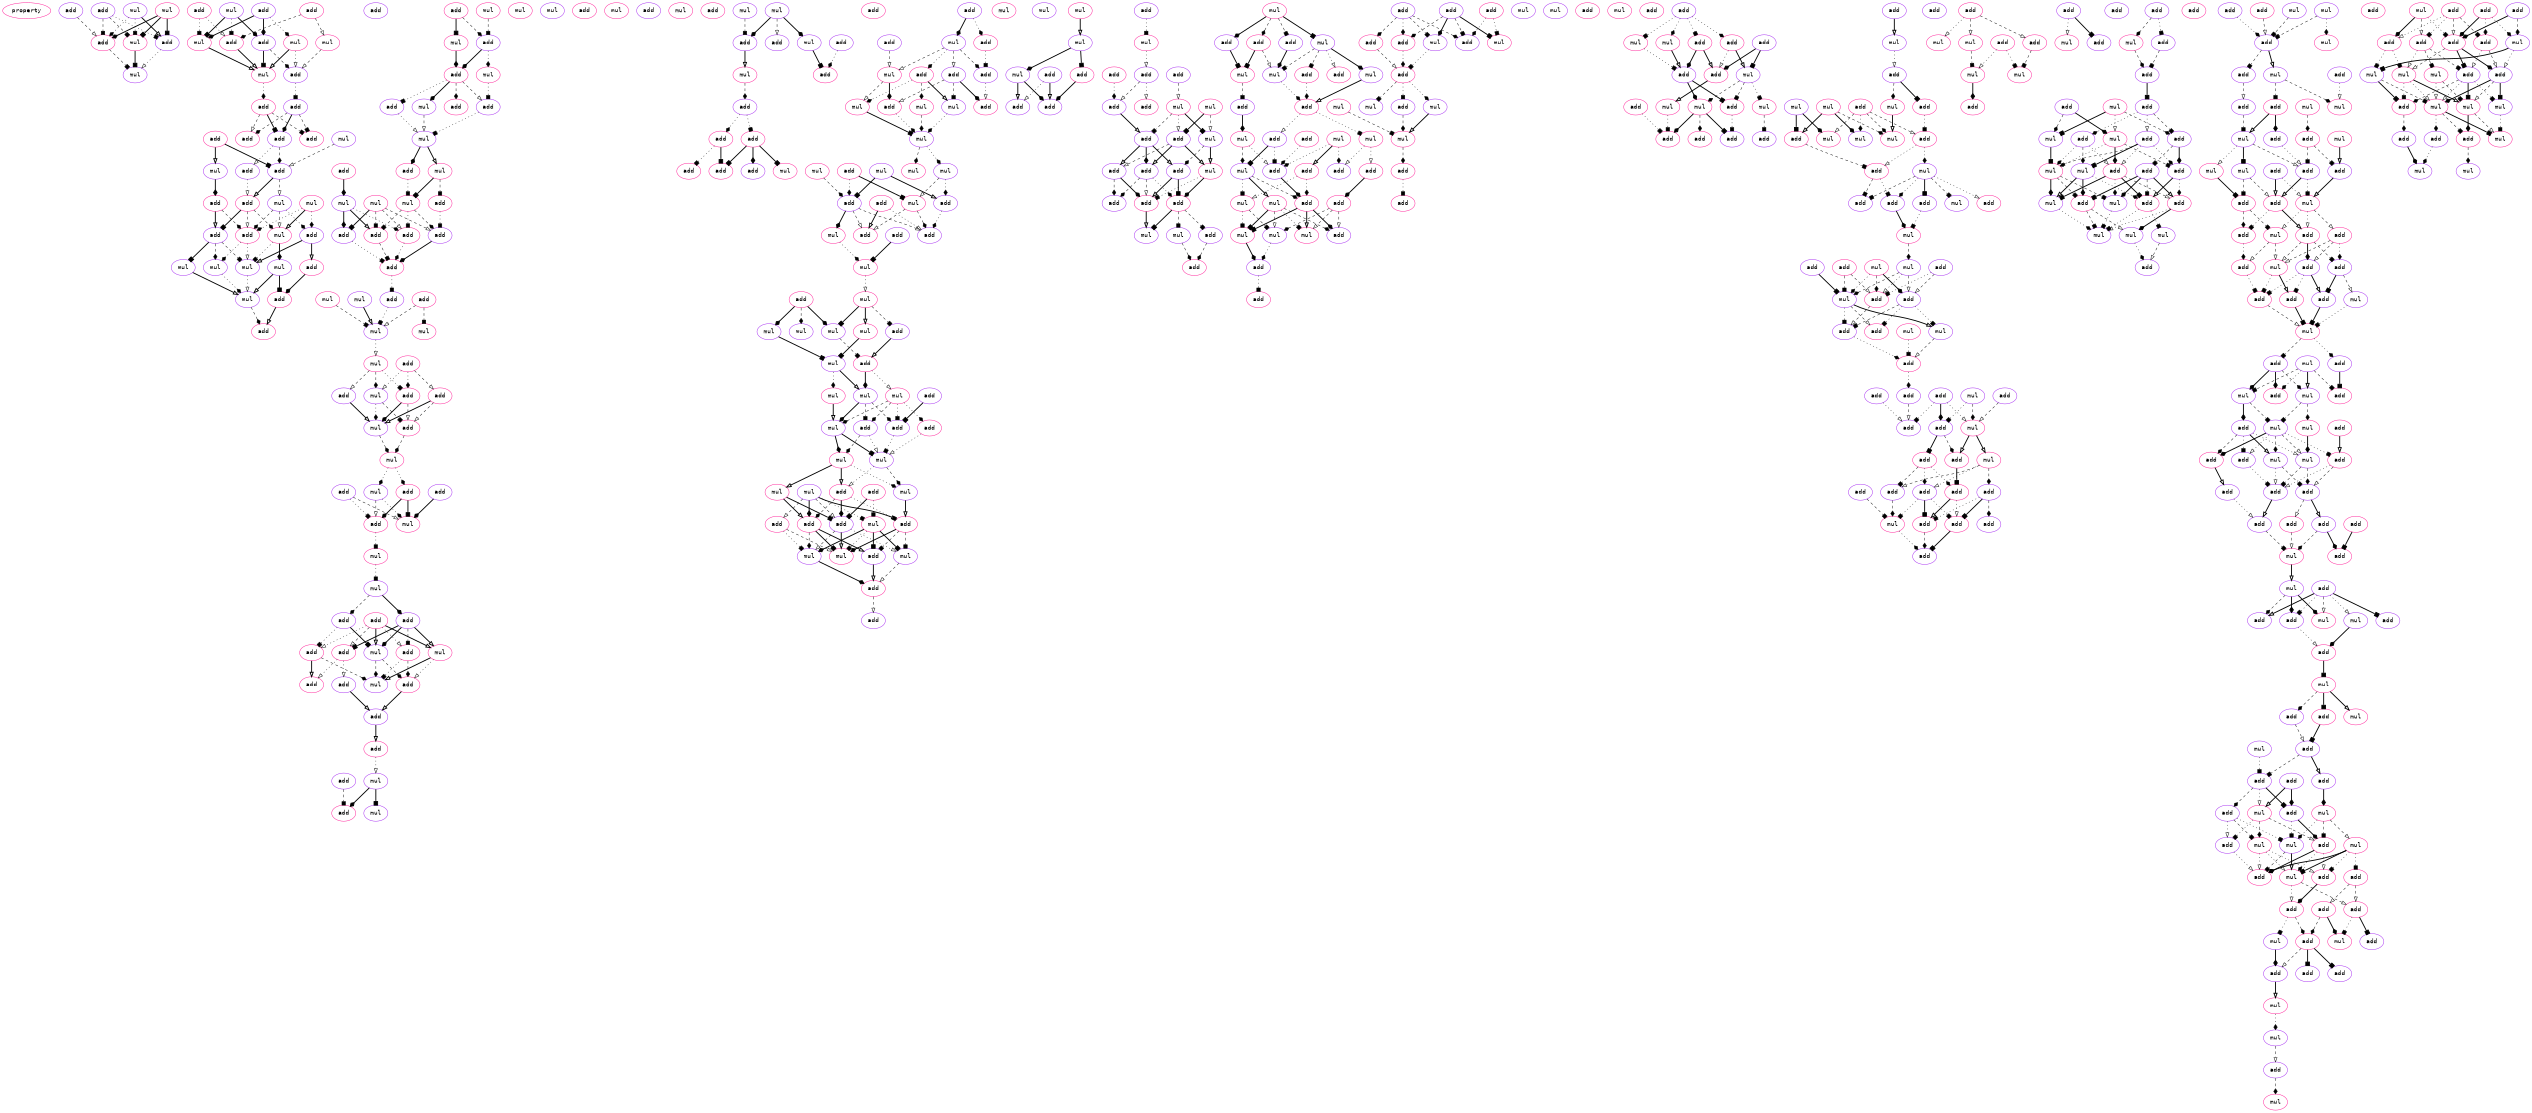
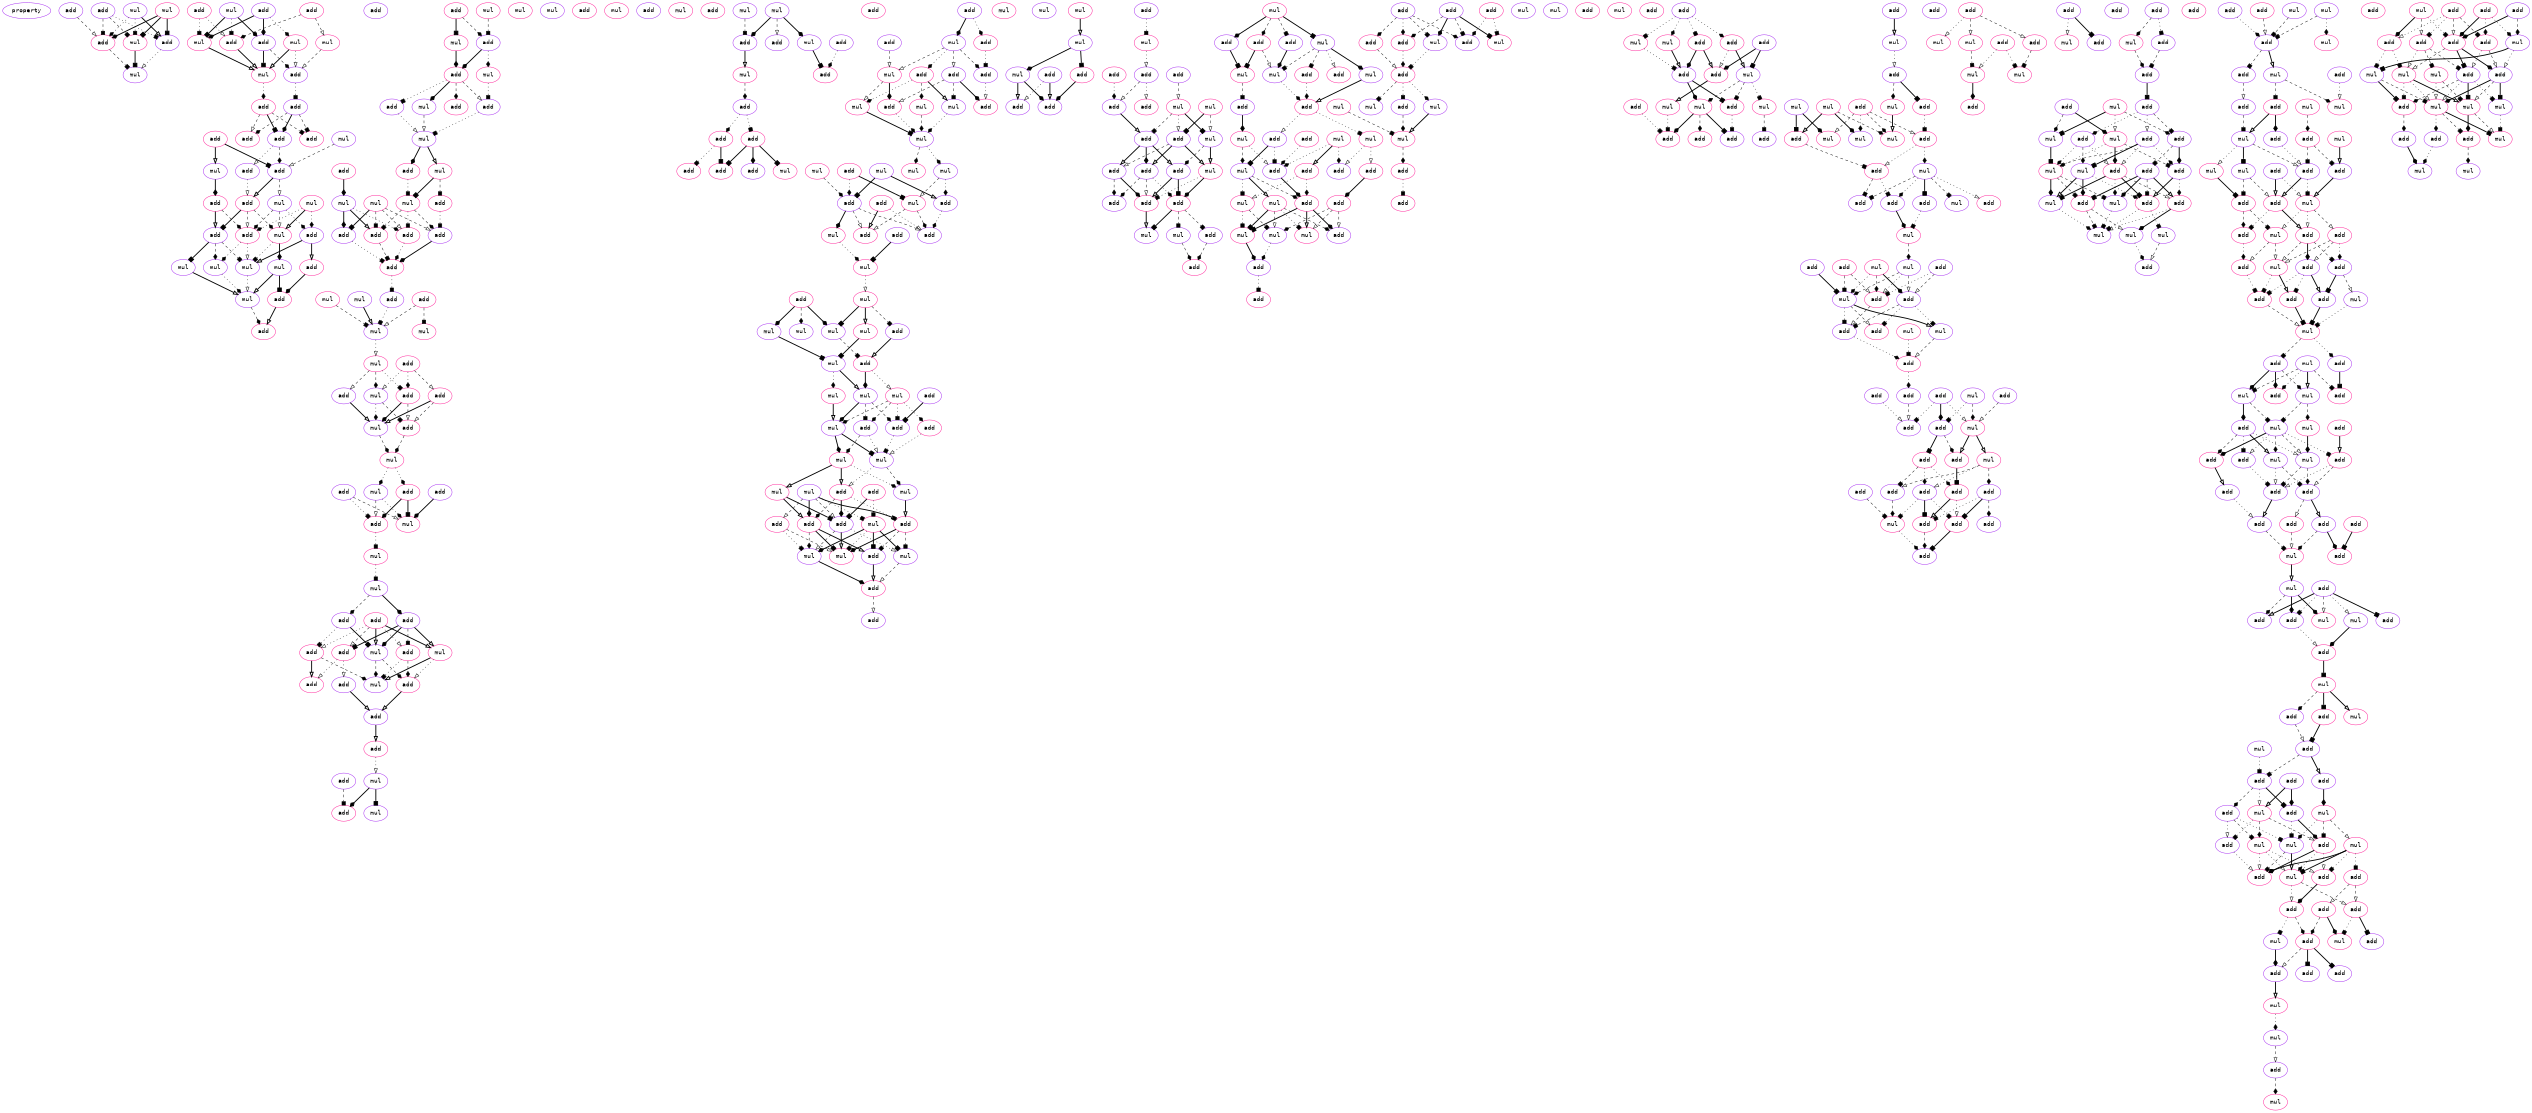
(27, 11) -> (27, 11)
